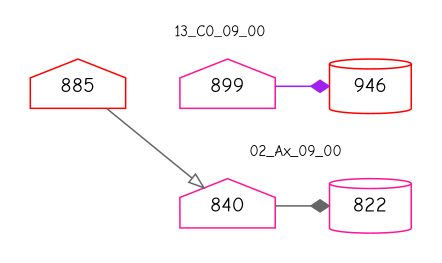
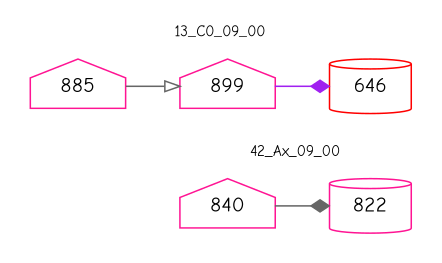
(78, 86) -> (78, 86)
(370, 86) -> (370, 86)
(150, 143) -> (145, 86)
(296, 152) -> (296, 152)
